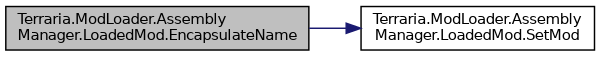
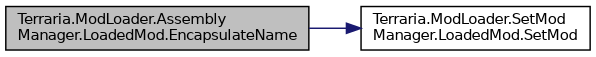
(478, 28) -> (476, 28)
